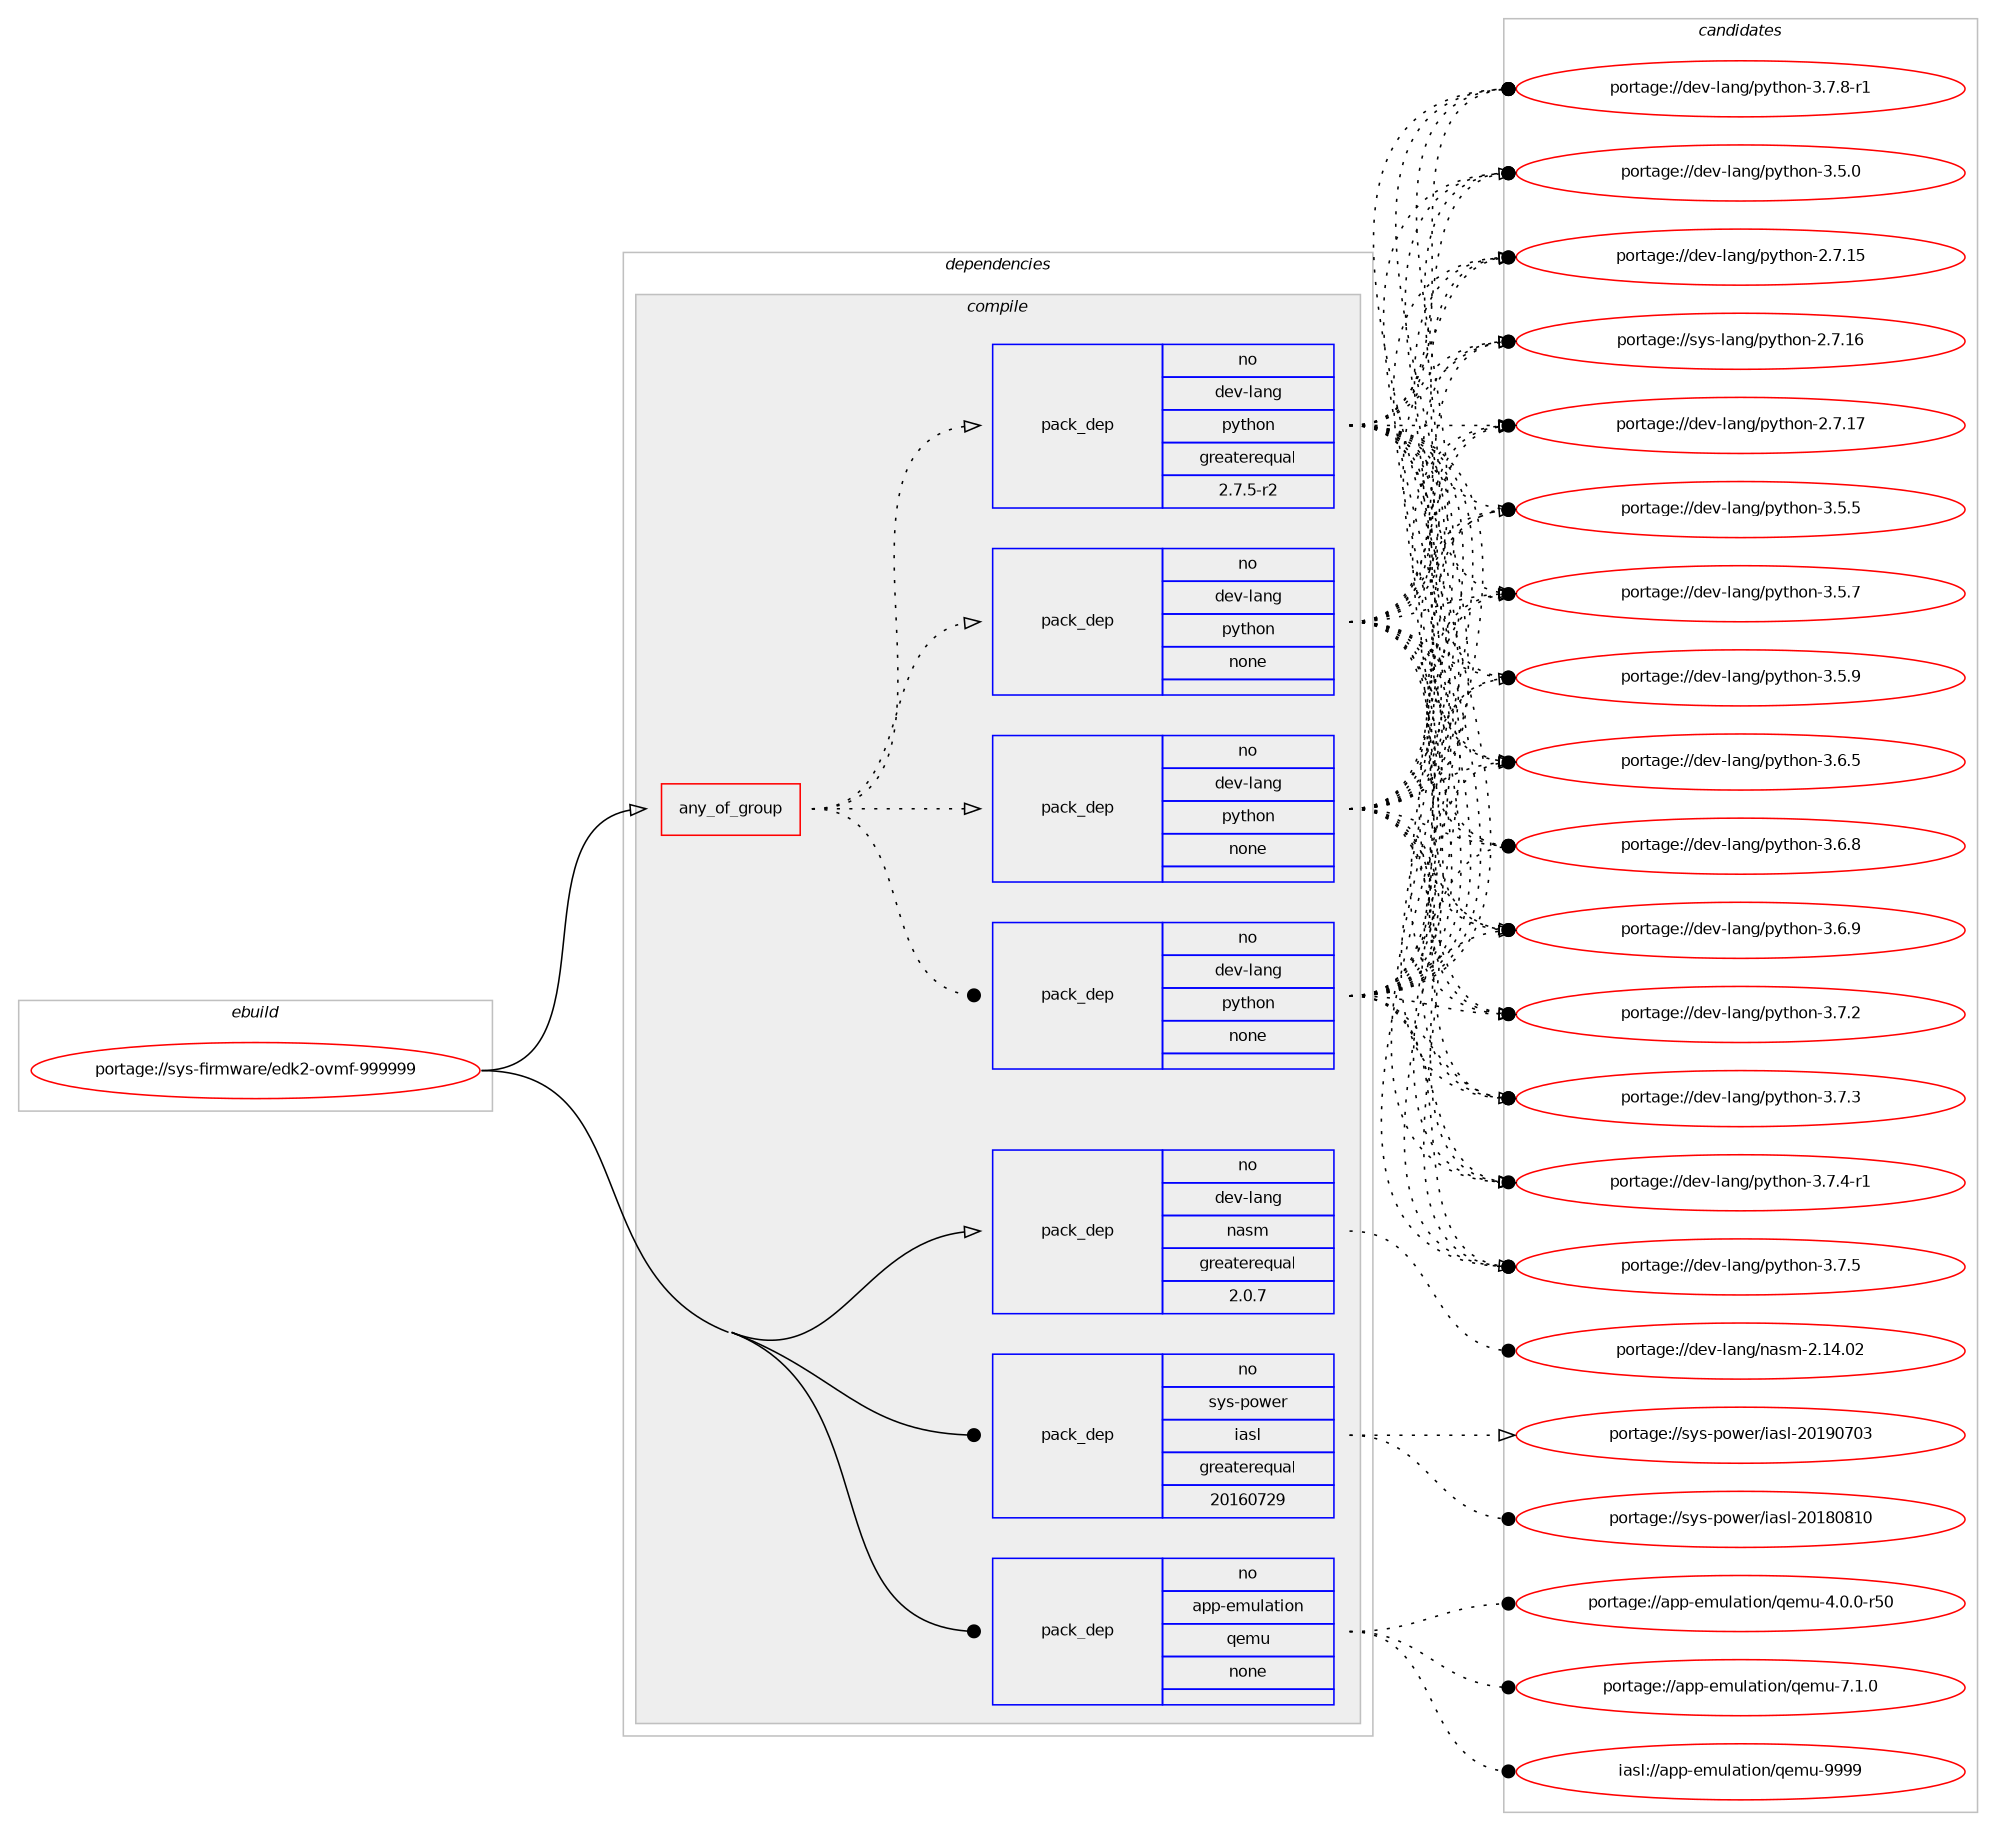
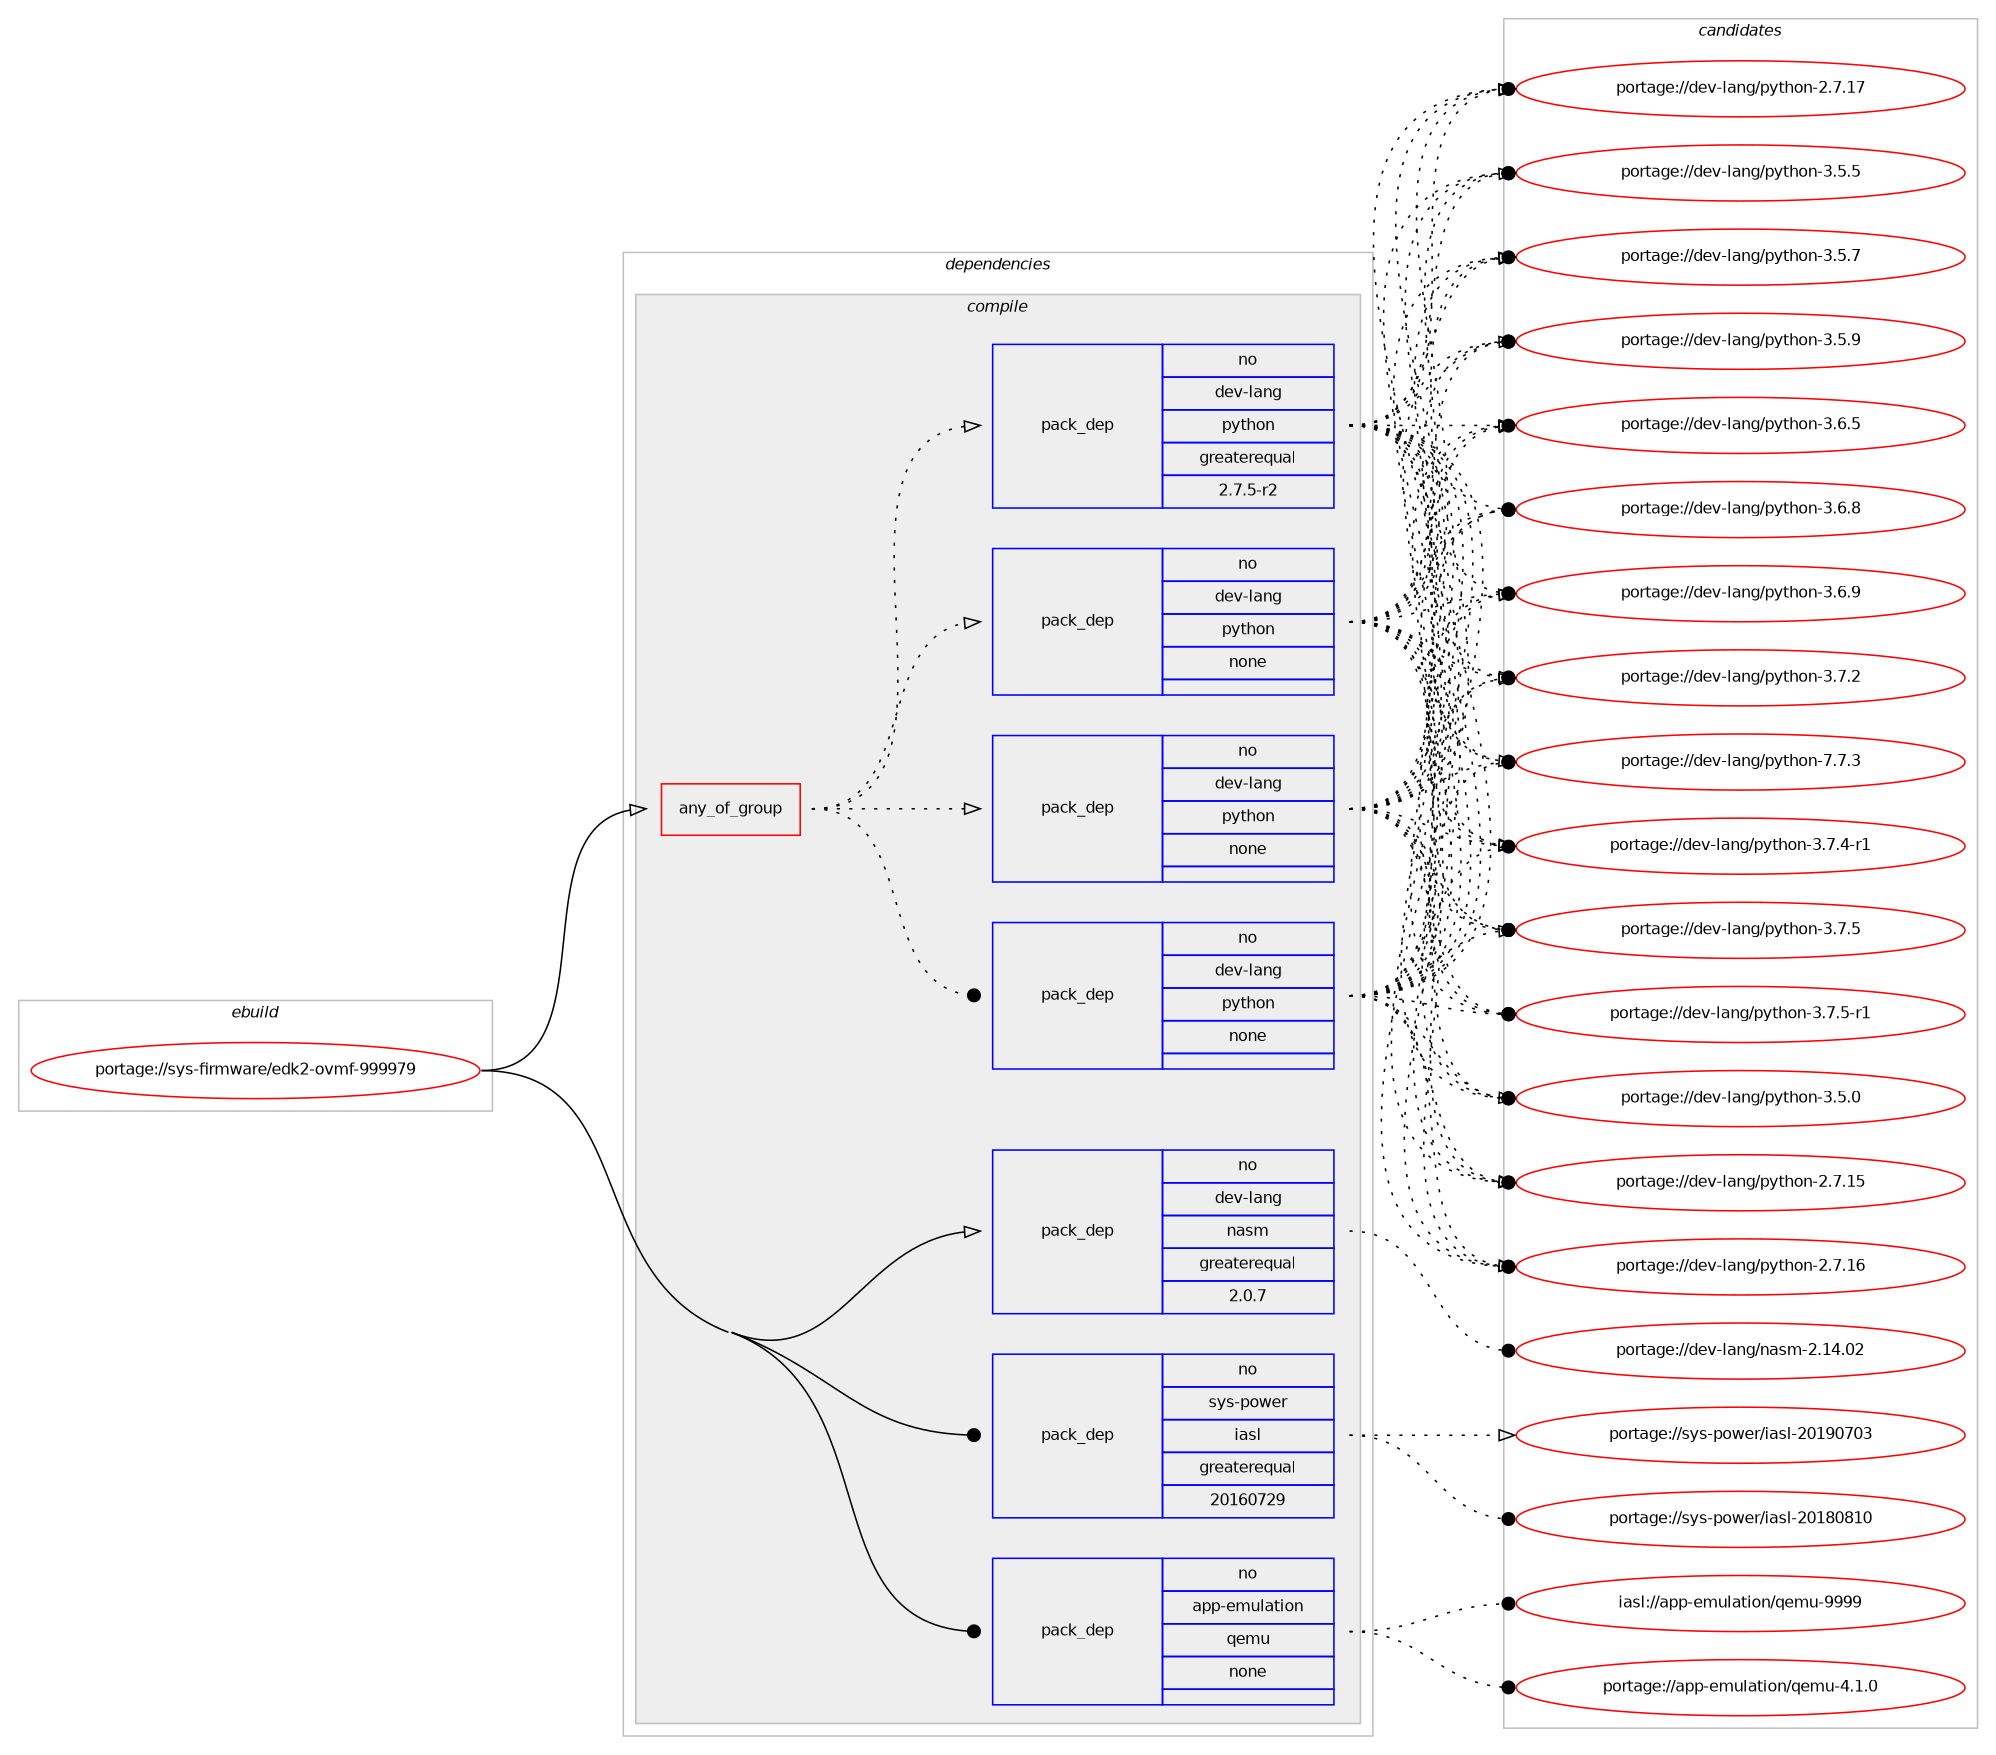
(1741, 89) -> (1741, 1014)
(1741, 341) -> (1741, 1267)
(256, 1071) -> (256, 1071)
(1741, 1099) -> (1741, 762)
(1741, 1604) -> none
(1741, 1688) -> (1741, 1688)
